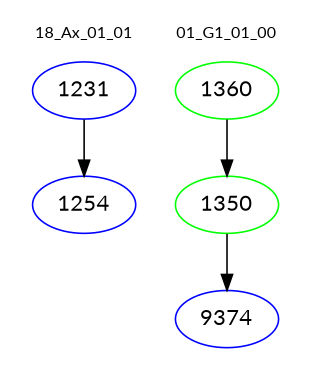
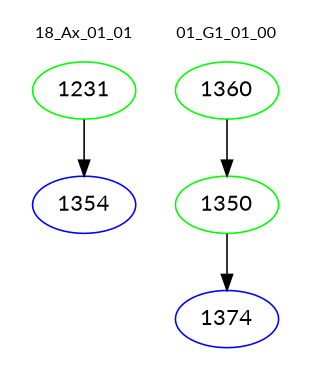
(84, 90) -> (84, 90)
(84, 205) -> (84, 205)
(227, 319) -> (227, 319)
